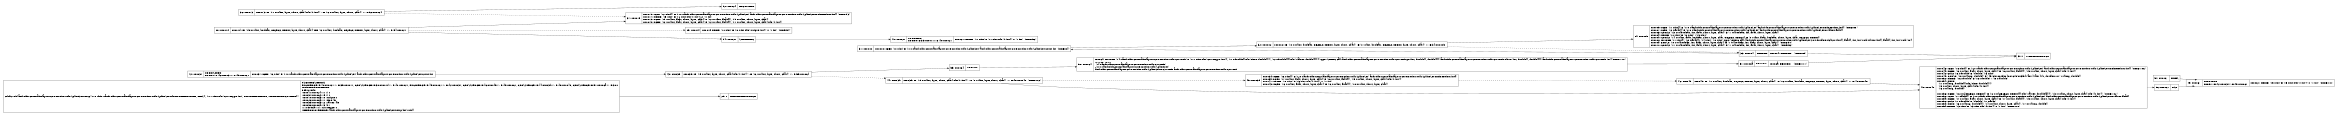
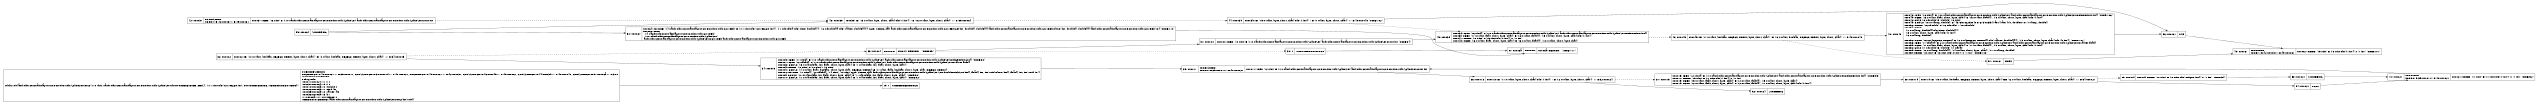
(747, 6) -> (1776, 91)
(516, 24) -> (1891, 80)
(747, 39) -> (2315, 86)
(1163, 47) -> (1423, 39)
(1911, 55) -> (1110, 51)
none -> (1884, 56)
(2038, 56) -> (1310, 51)
(1912, 60) -> (1415, 51)
(972, 68) -> (320, 32)
none -> (1306, 69)
(879, 70) -> (577, 26)
(550, 74) -> (631, 21)
none -> (2307, 77)
(1460, 94) -> (1777, 13)
